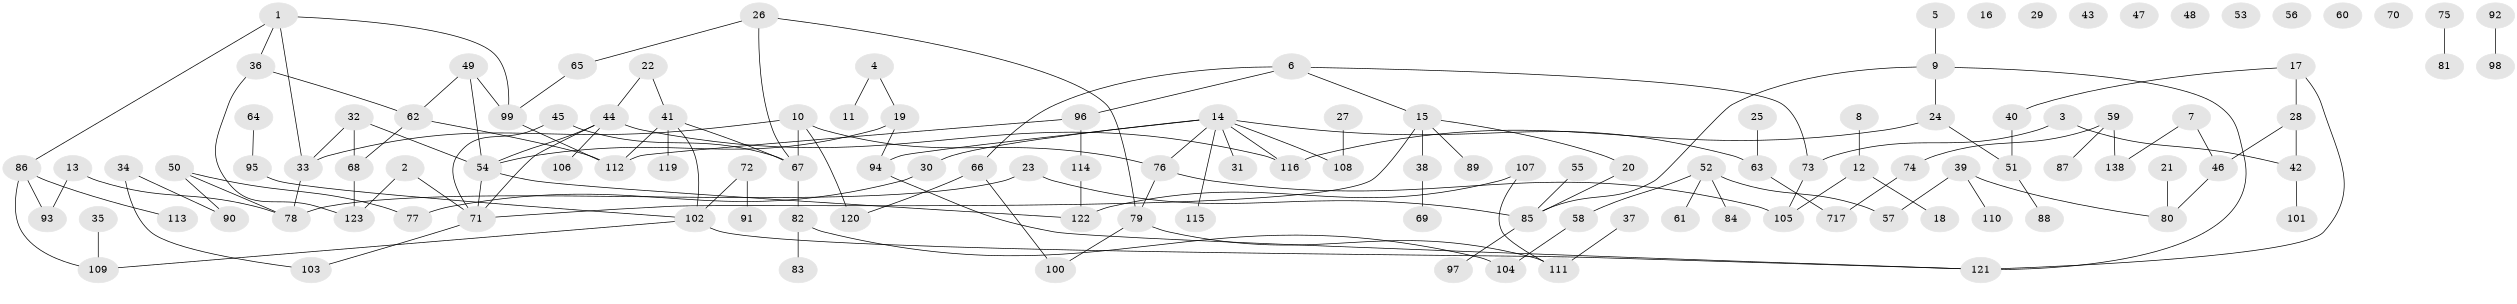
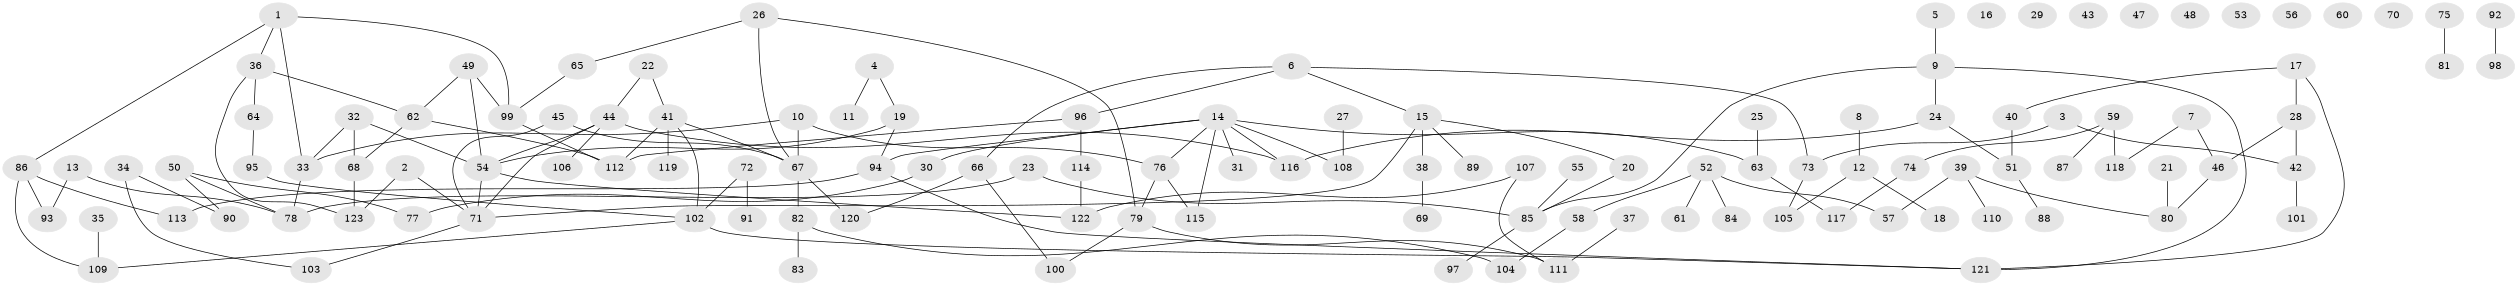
none -> (255, 92)
(829, 166) -> (822, 191)
(2115, 168) -> (2115, 168)
(1503, 184) -> (1176, 191)
none -> (525, 189)
(1837, 219) -> (1837, 219)
